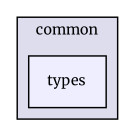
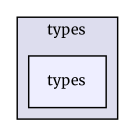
(67, 31) -> (67, 31)
